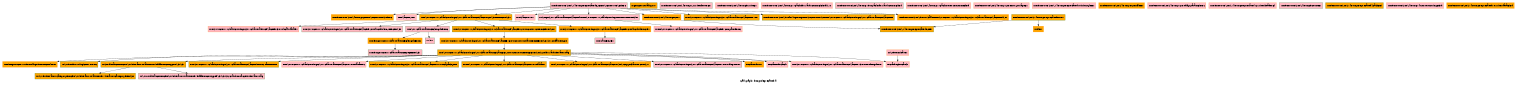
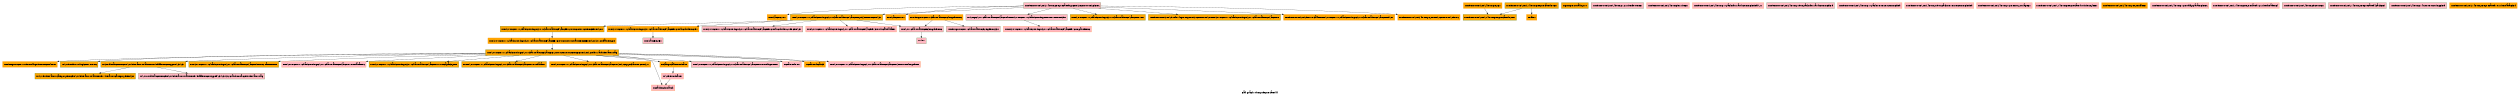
(1354, 6) -> (2357, 6)
(1415, 6) -> (2418, 6)
none -> (1939, 6)
(624, 11) -> none
(406, 17) -> (777, 17)
(525, 17) -> (896, 17)
(412, 35) -> (929, 23)
none -> (674, 64)
(754, 64) -> (792, 64)
(777, 64) -> (815, 64)
